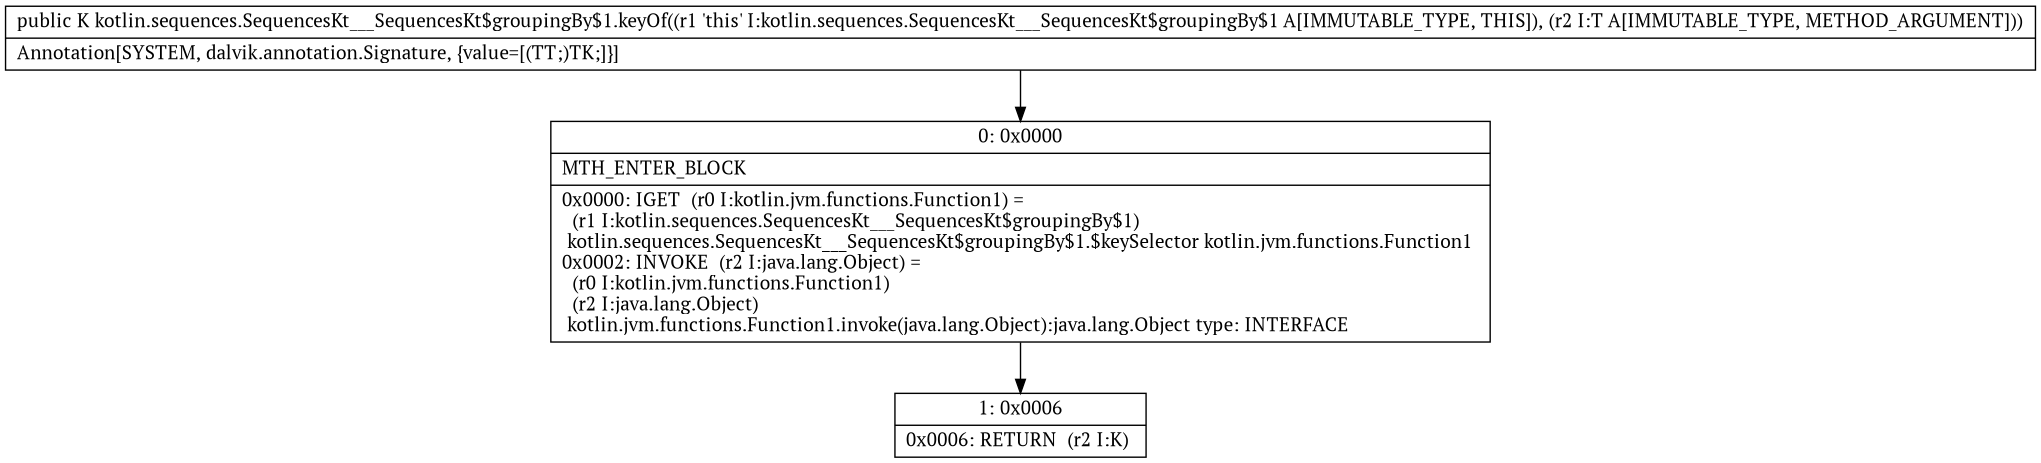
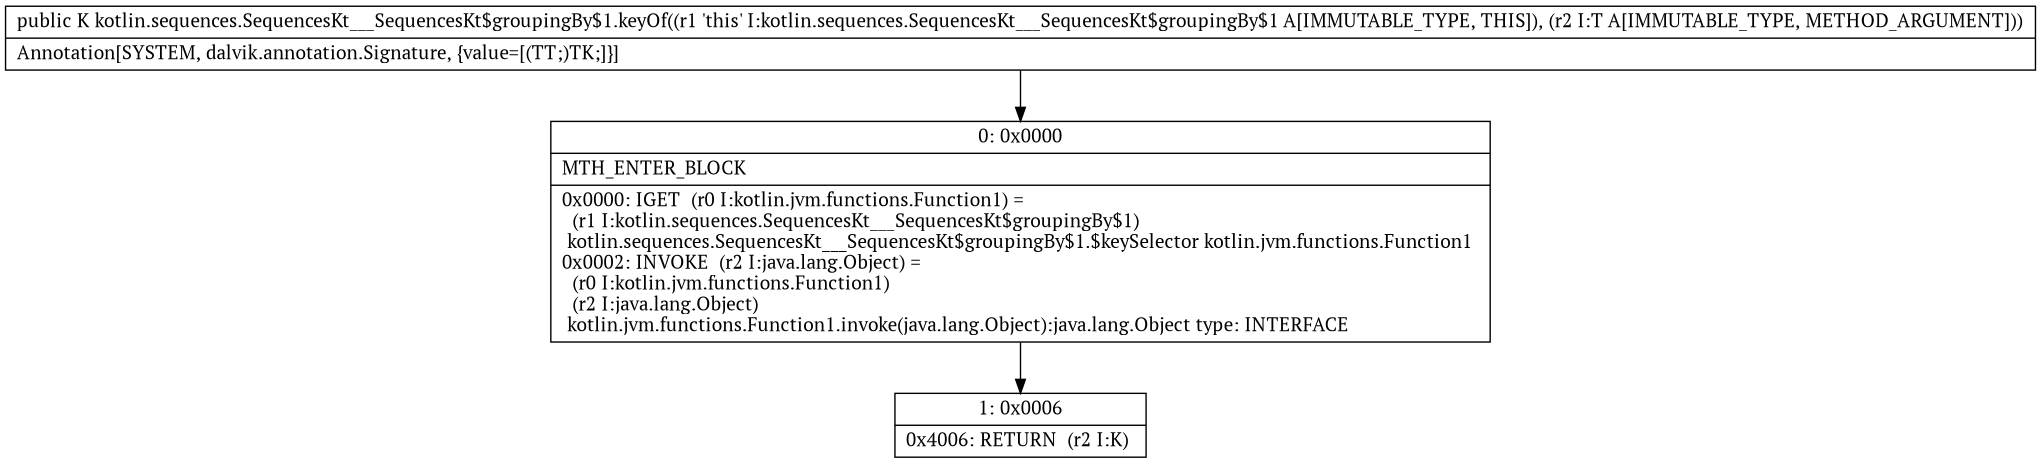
(1021, 441) -> (1021, 441)
